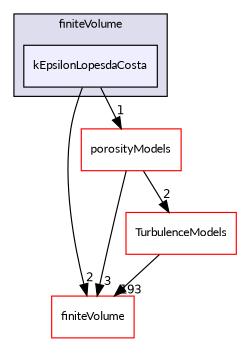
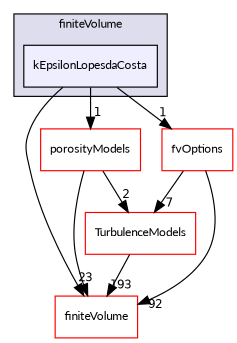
none -> (197, 150)
